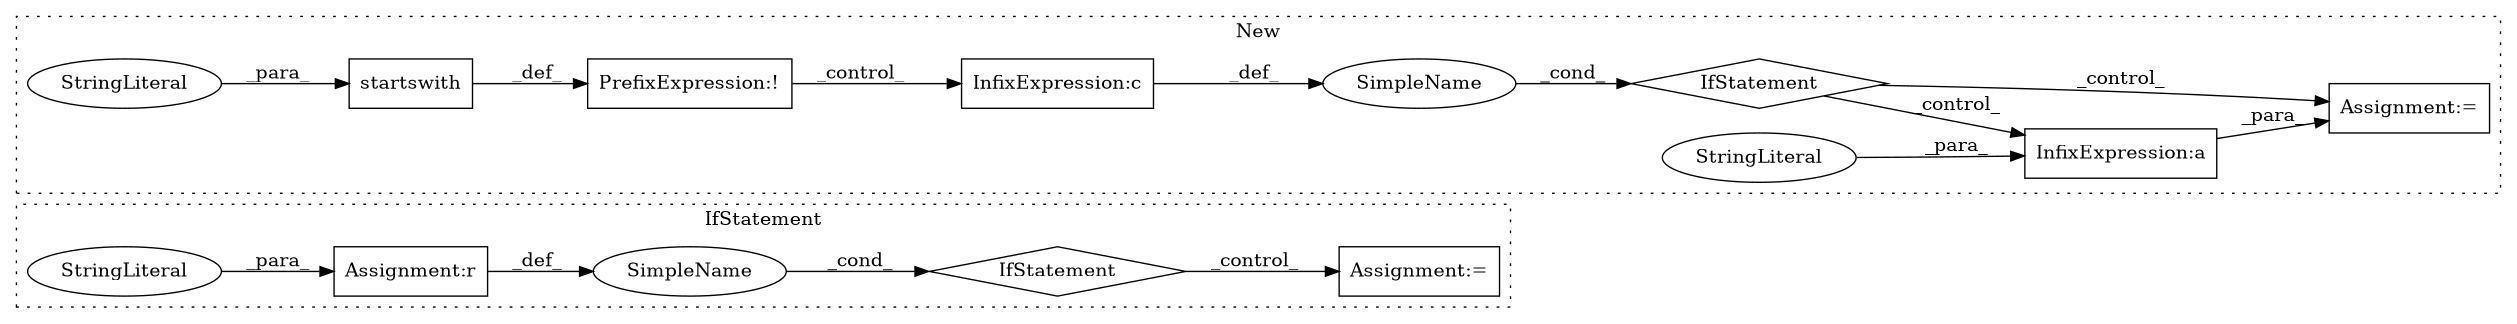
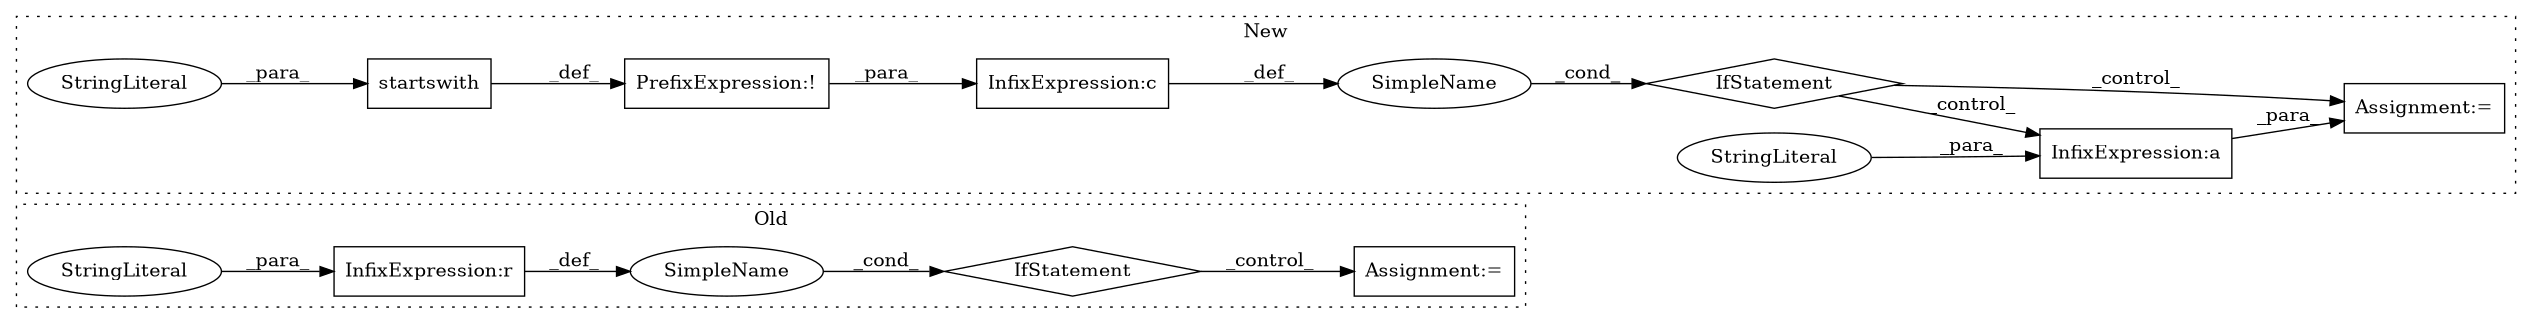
(860, 73) -> (887, 73)
(763, 220) -> (771, 220)
(411, 271) -> (429, 271)
